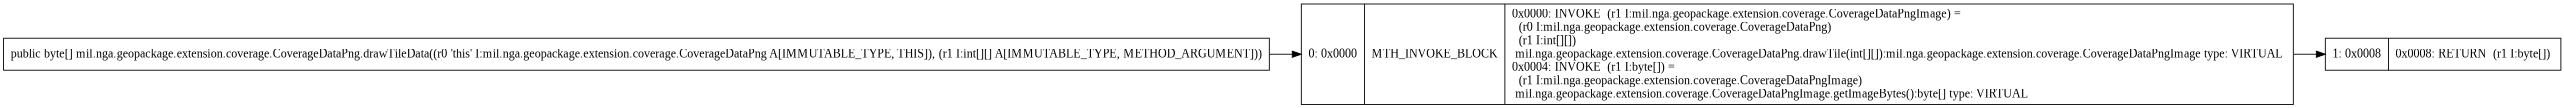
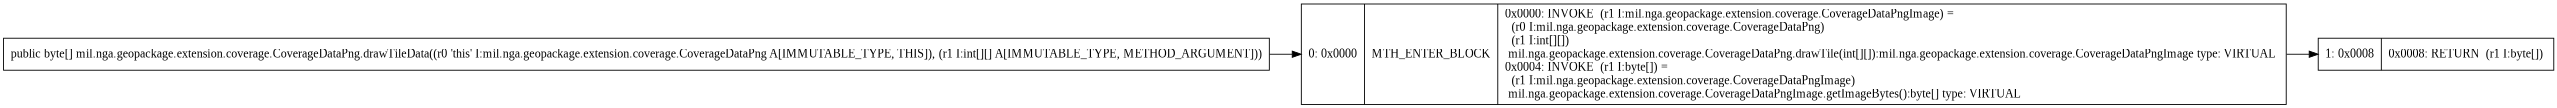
(1435, 54) -> (1431, 54)
